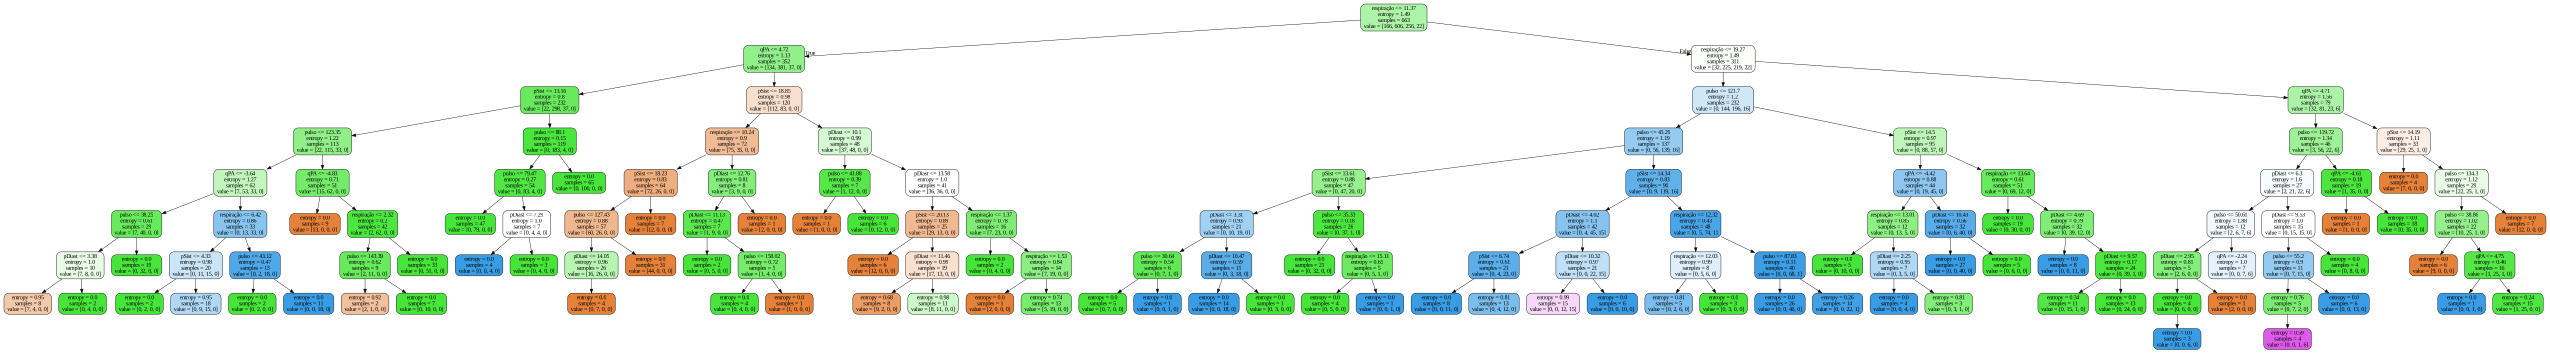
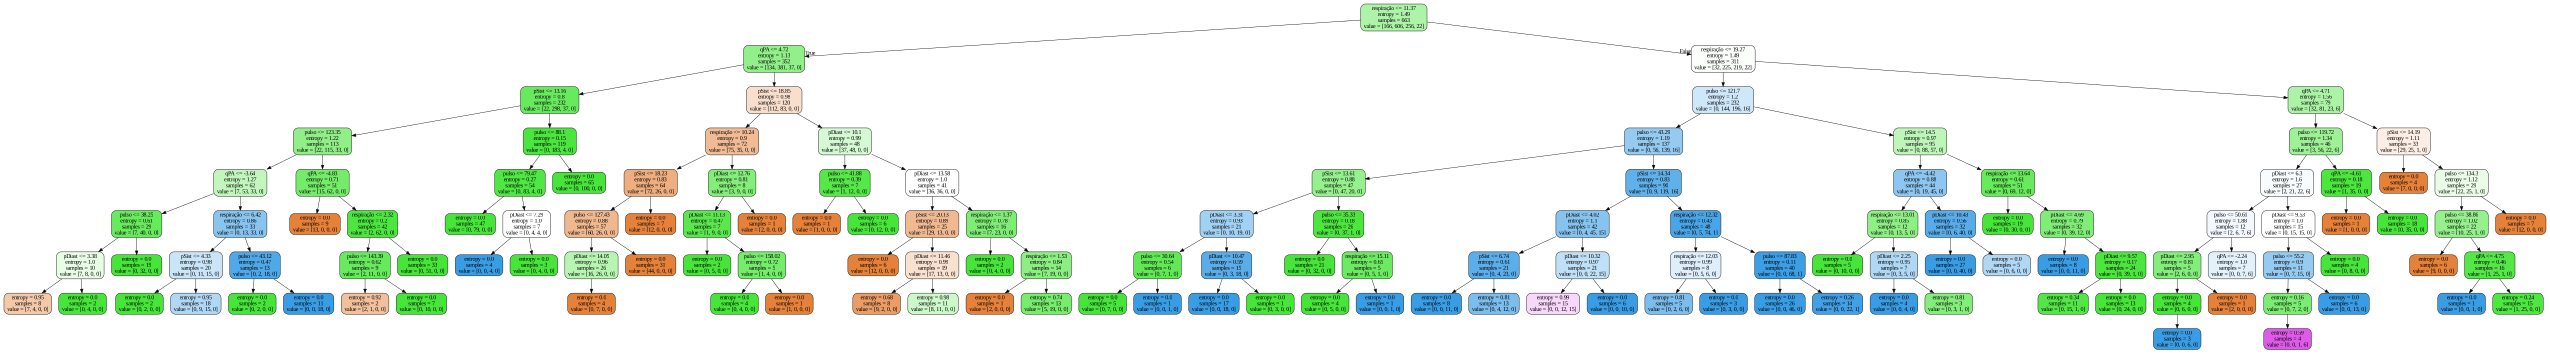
(2007, 265) -> (2007, 265)
(1214, 304) -> (1214, 304)
(1724, 304) -> (1724, 304)
(2288, 304) -> (2288, 304)
